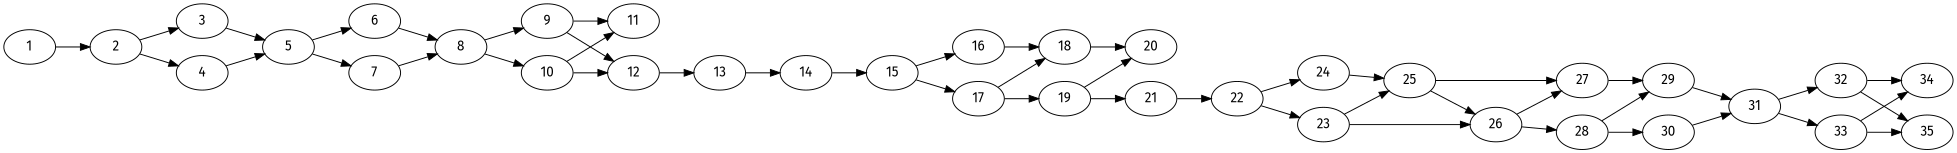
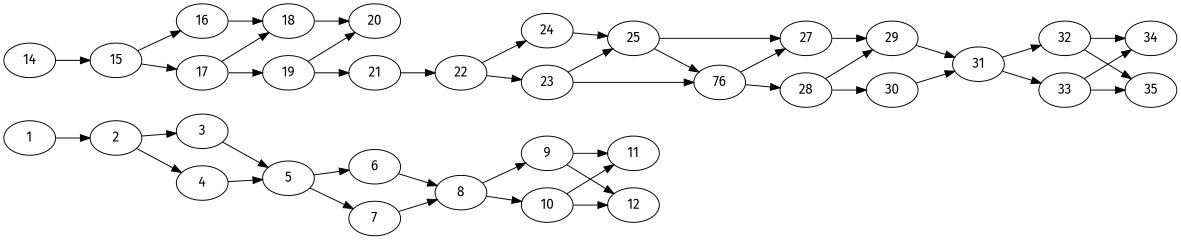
(720, 73) -> none
(1496, 125) -> (720, 82)
